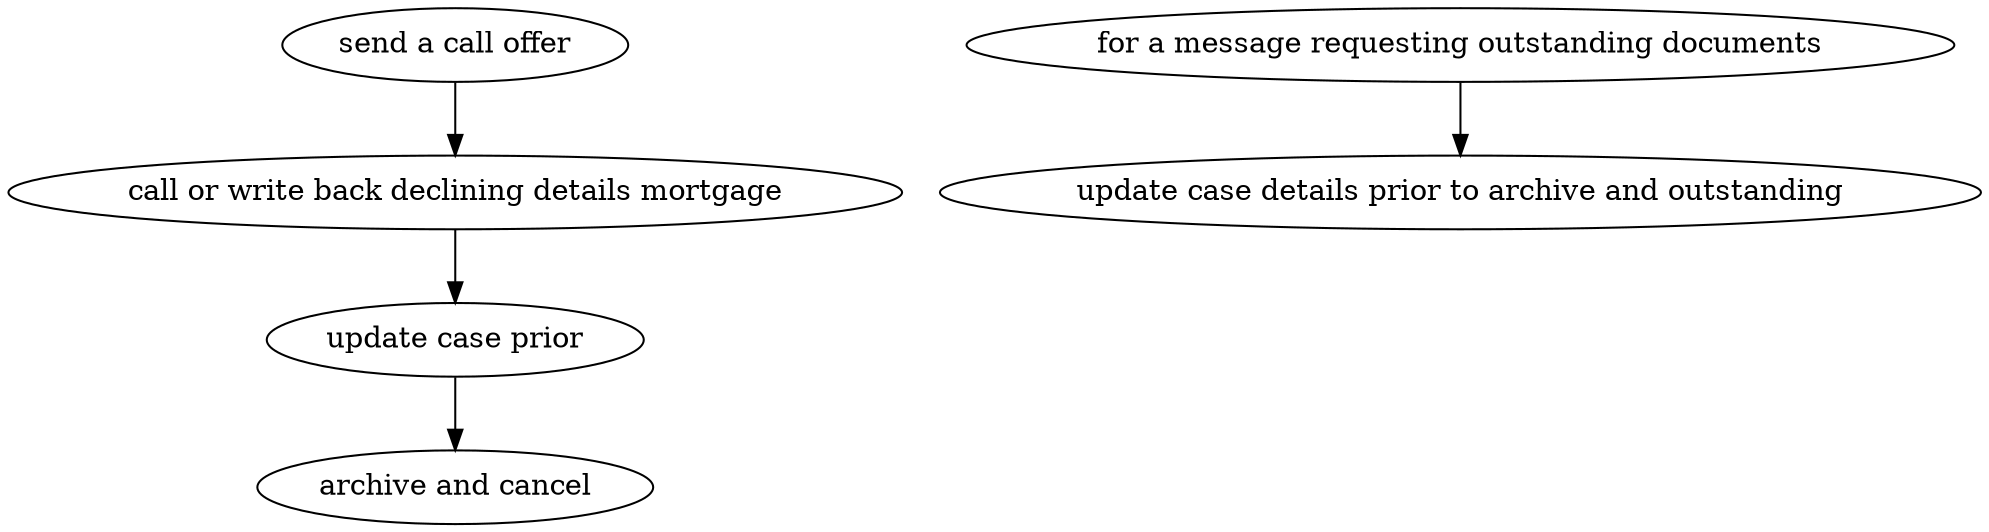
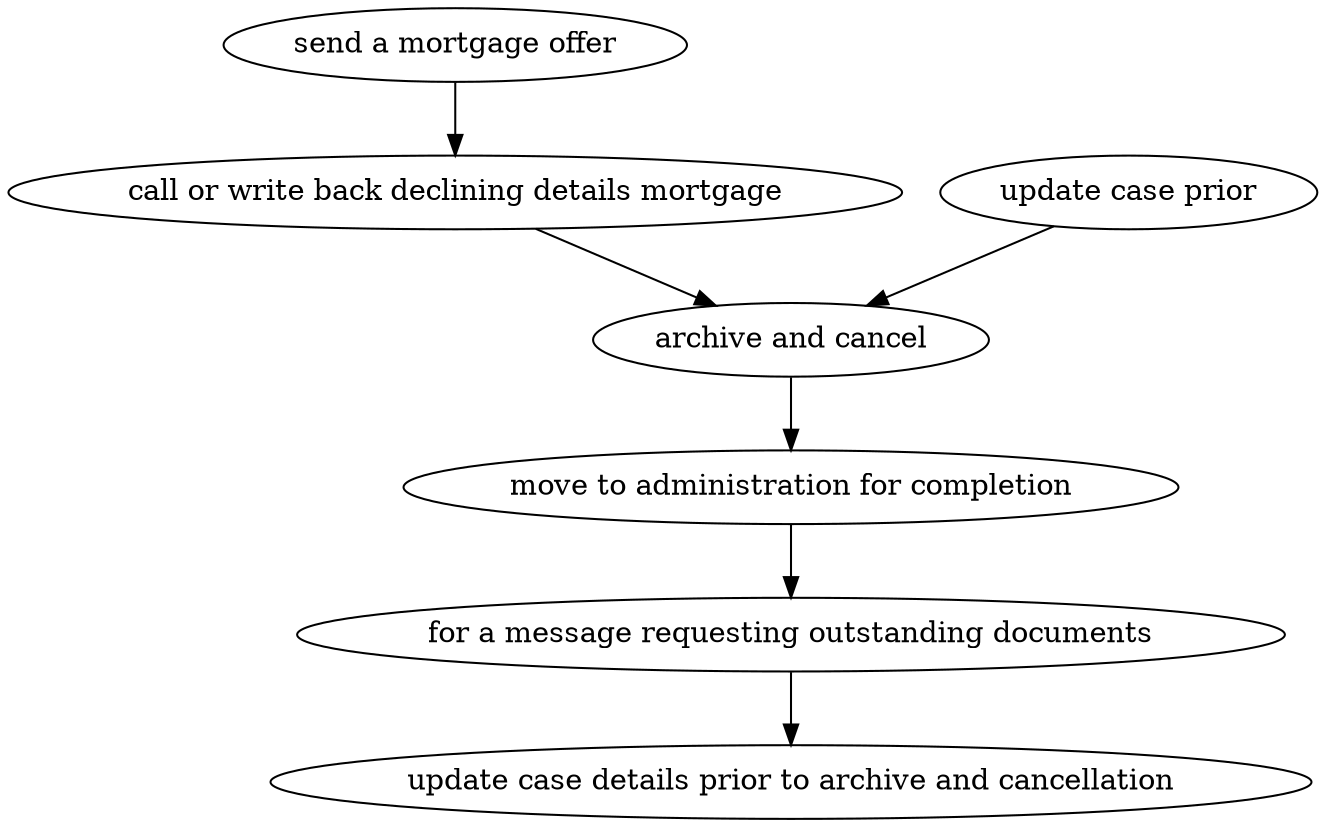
(455, 45) -> (455, 45)
(1460, 192) -> (791, 782)
(455, 256) -> (616, 263)
none -> (791, 487)
